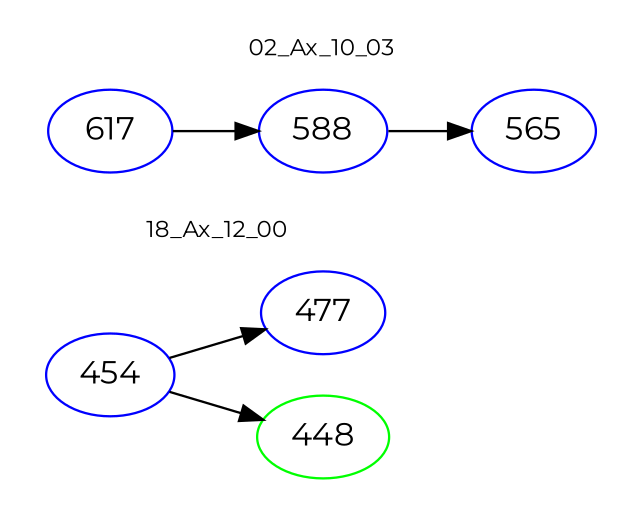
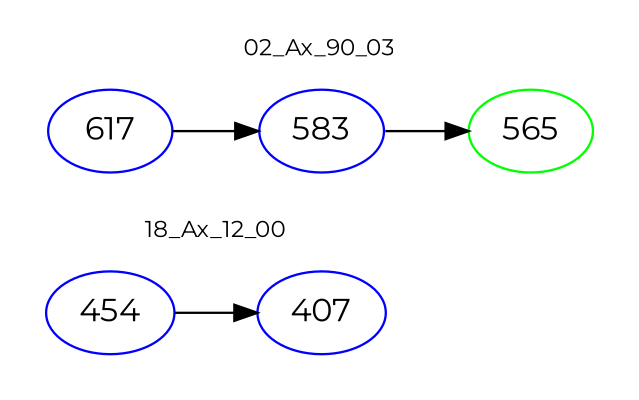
(322, 49) -> (321, 49)
(323, 131) -> (322, 131)
(534, 131) -> (531, 131)
(323, 313) -> (322, 313)
(323, 437) -> none
